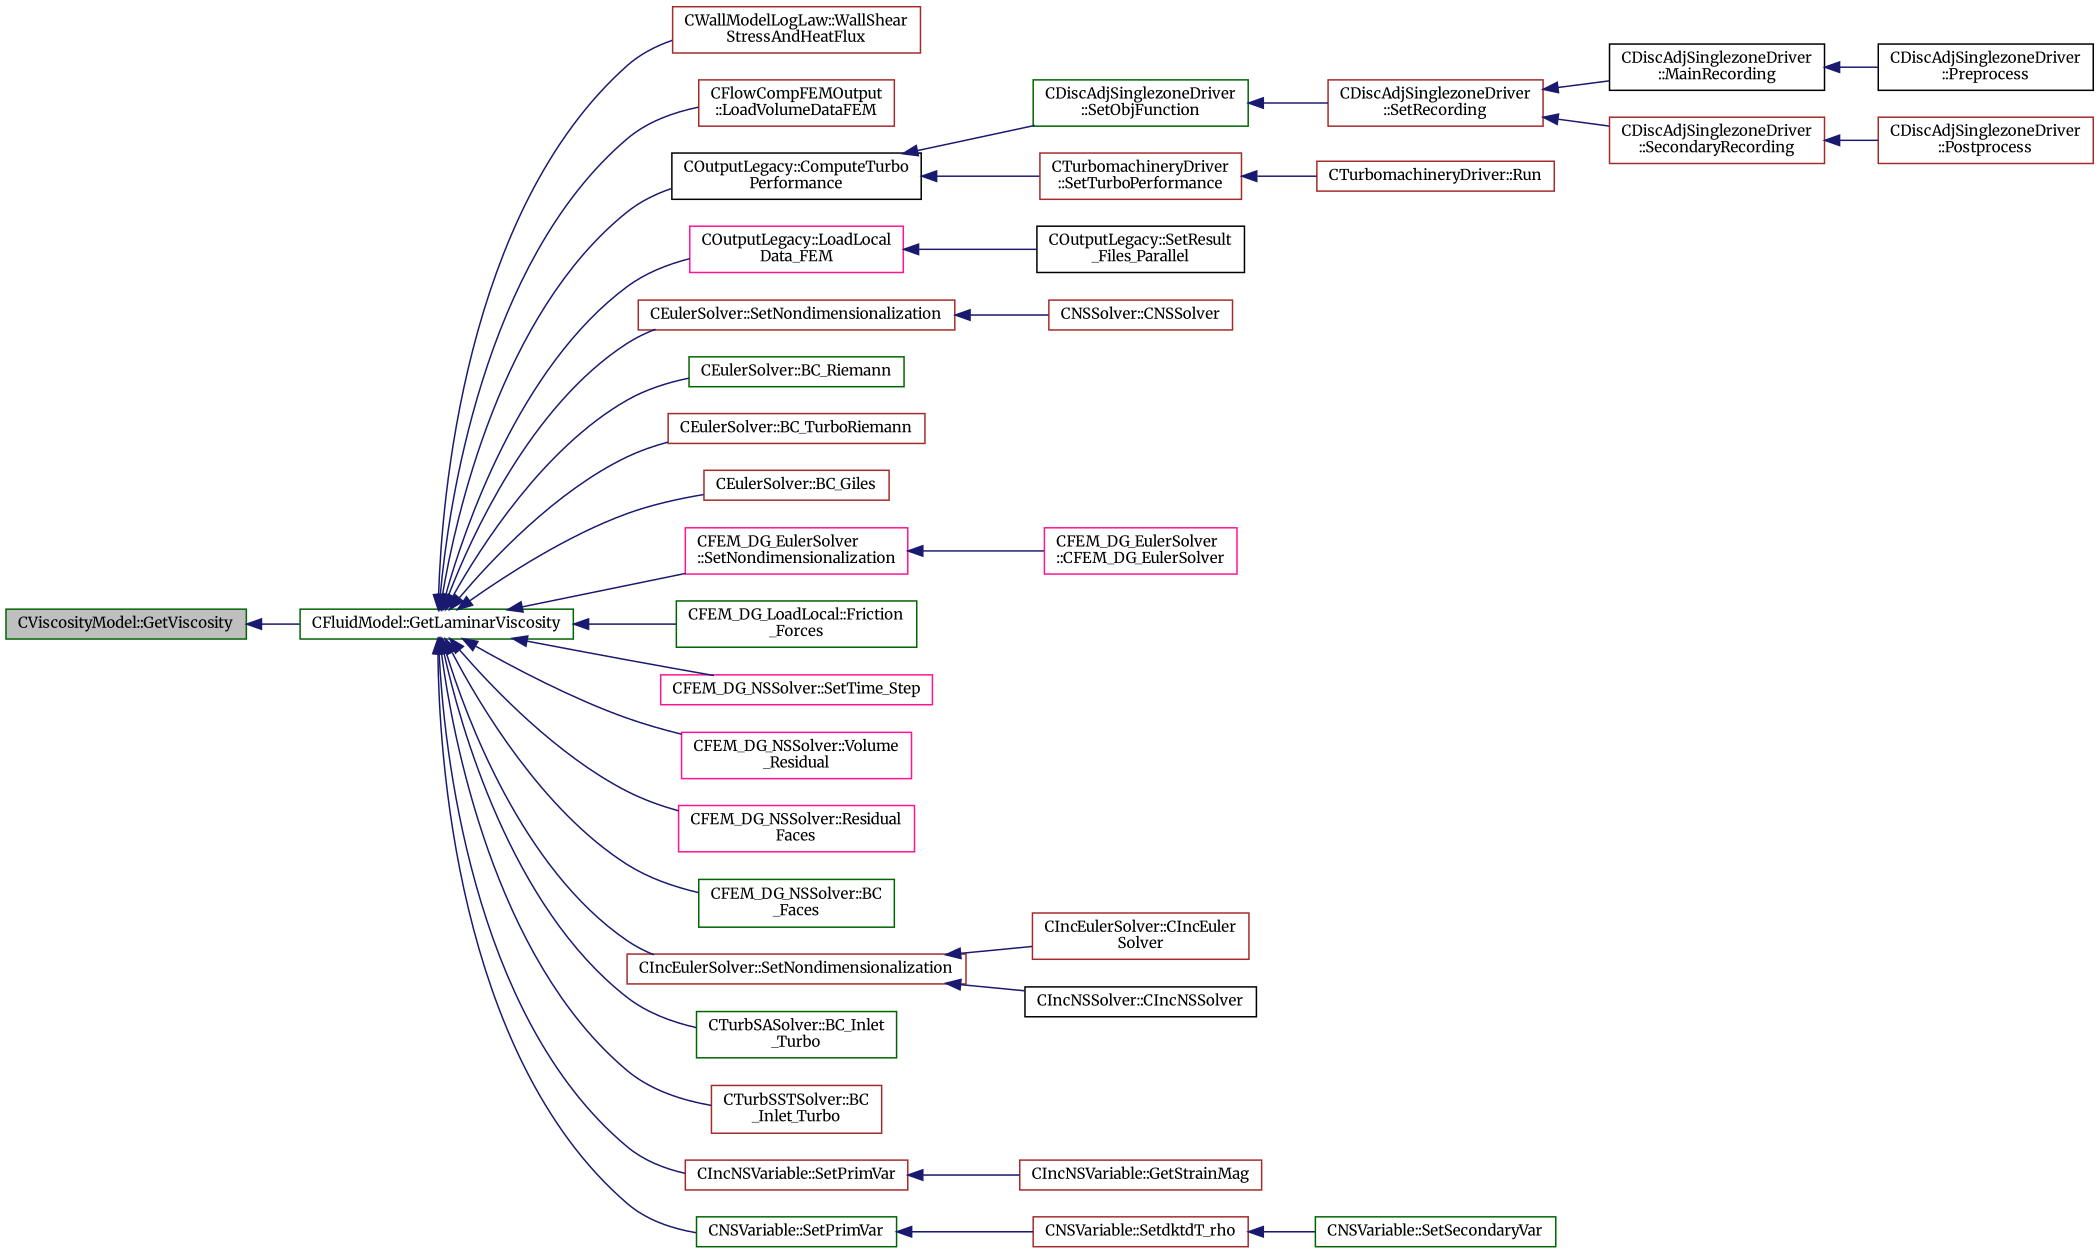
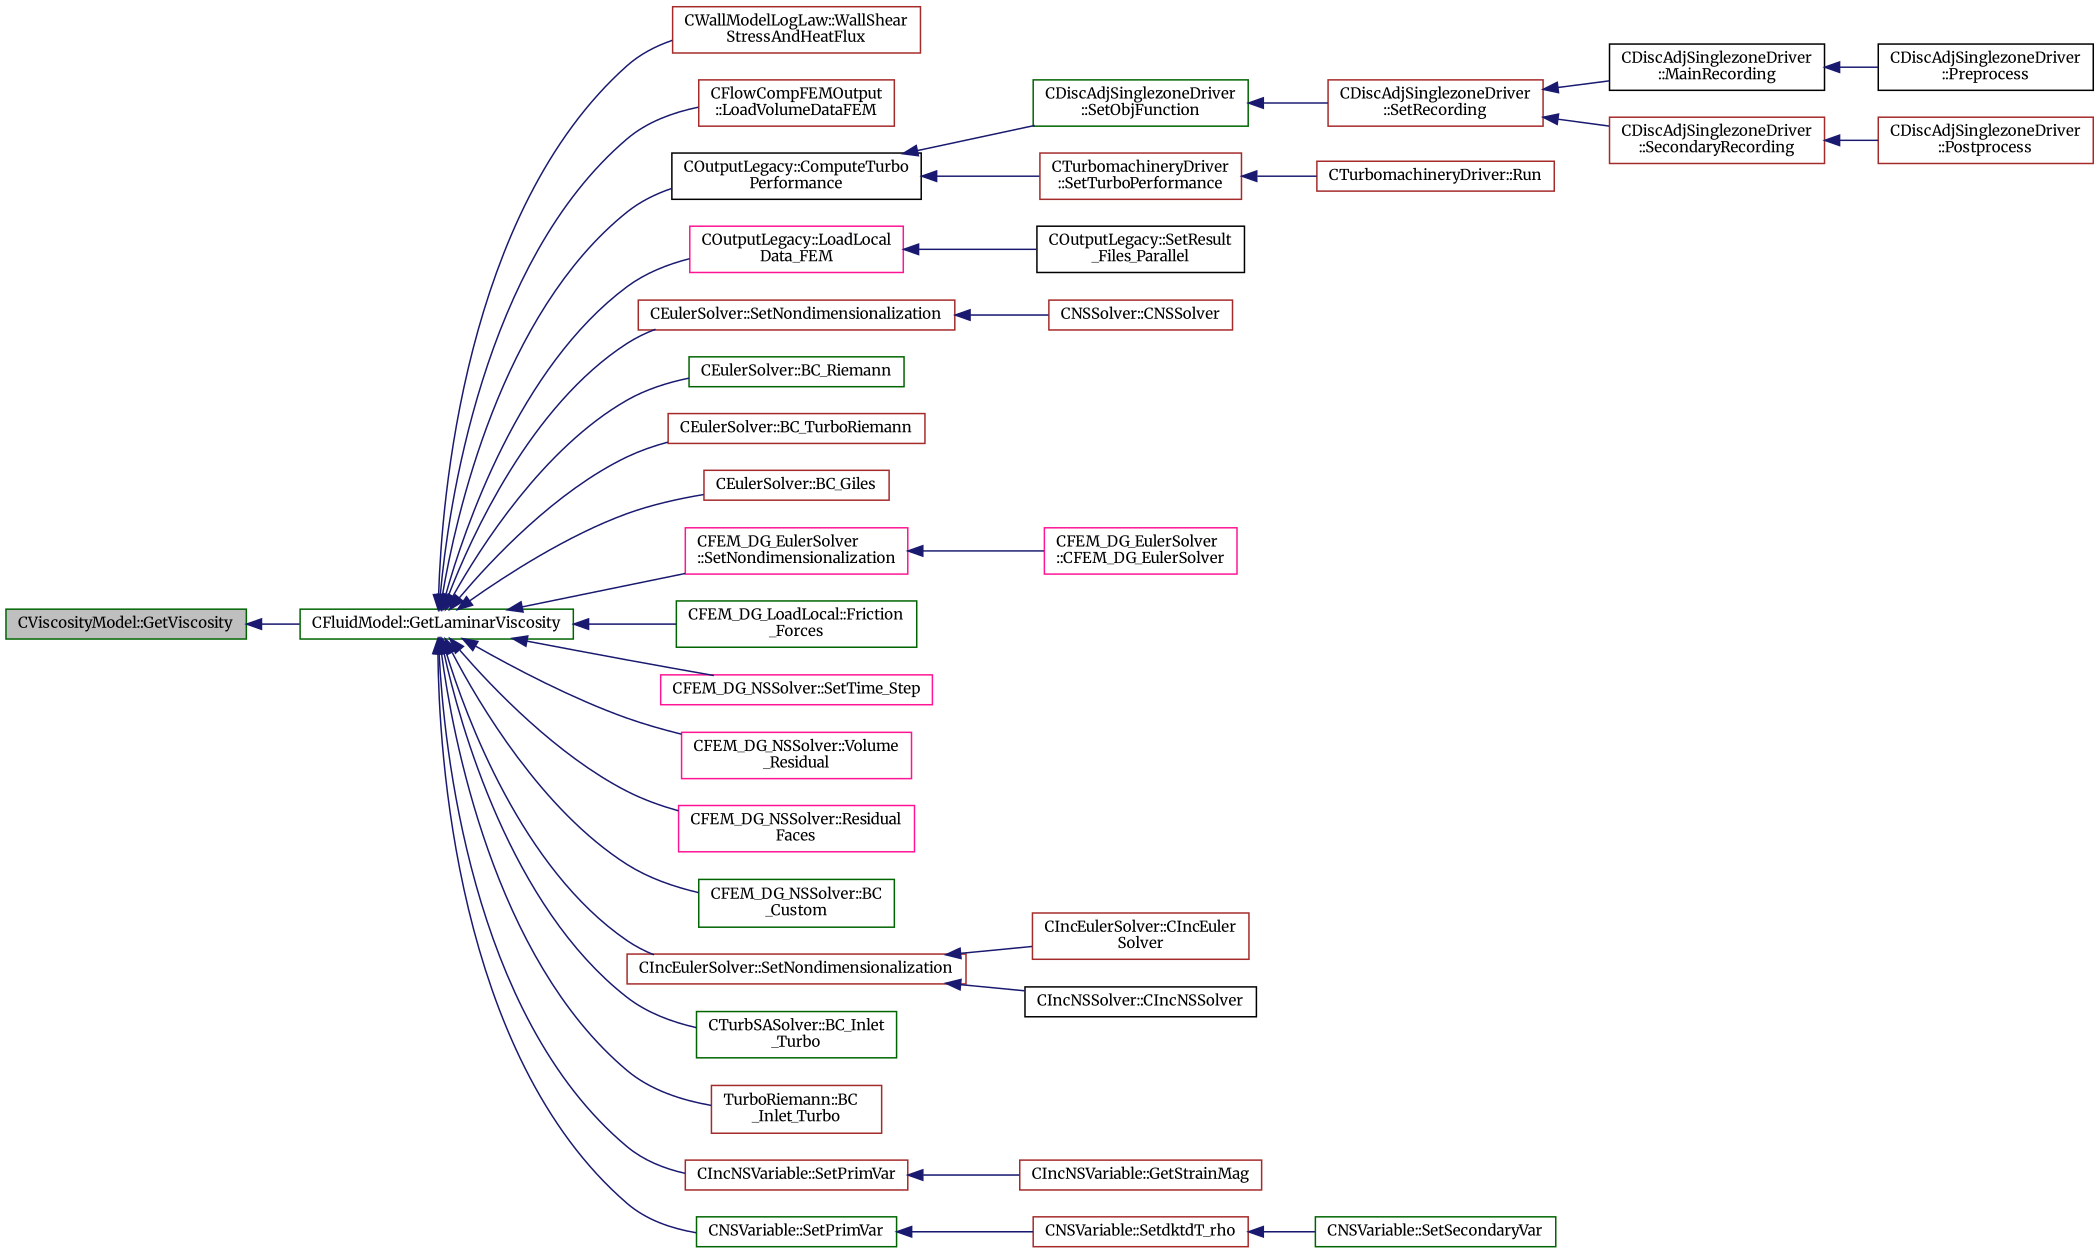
(797, 903) -> (797, 903)
(797, 1109) -> (797, 1109)
